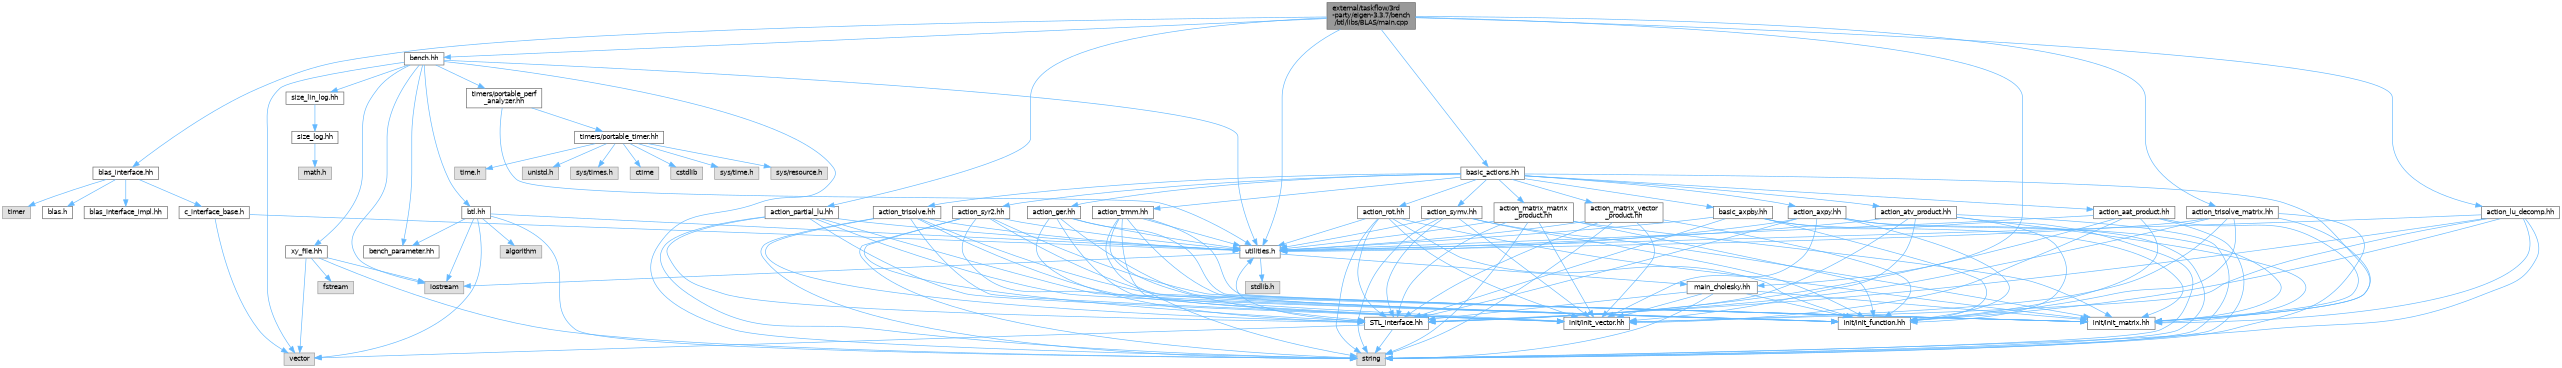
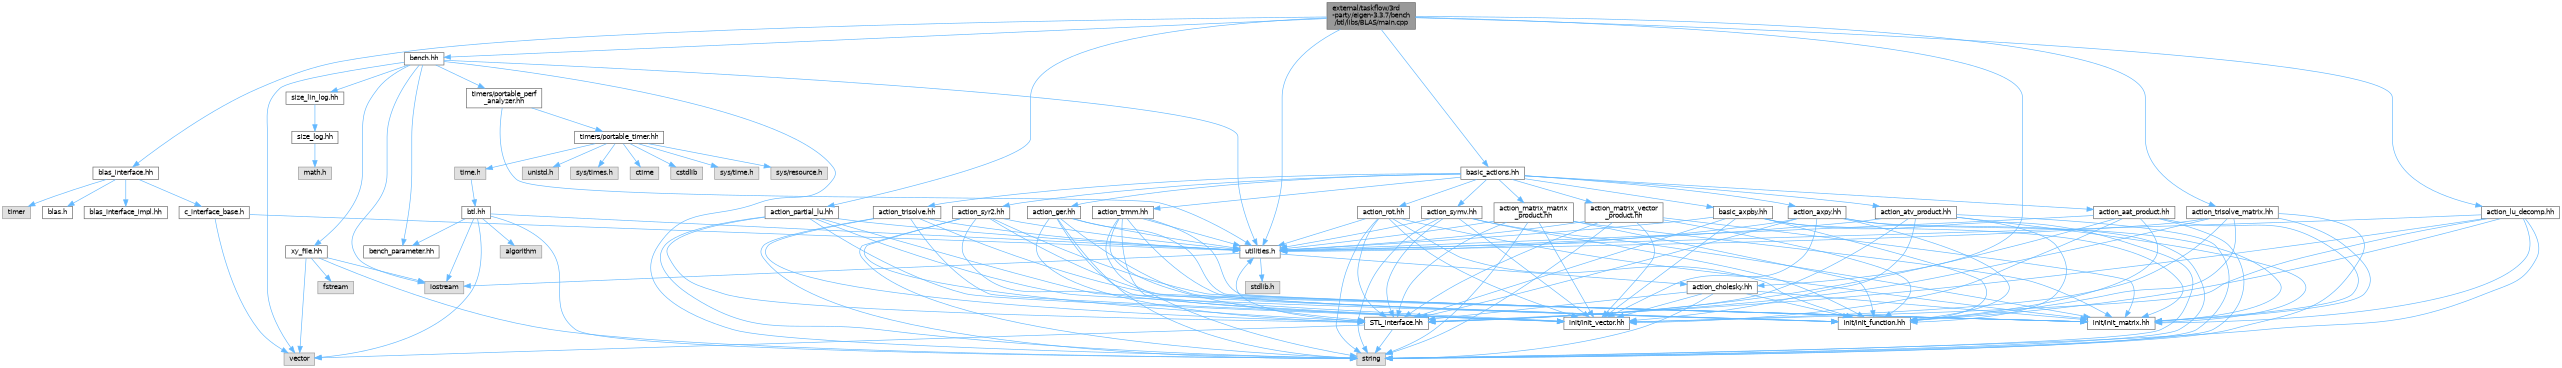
(434, 137) -> (473, 190)
(2075, 184) -> (1913, 248)
none -> (1679, 261)
(1722, 288) -> (1722, 288)
(1367, 306) -> none
none -> (1185, 326)
